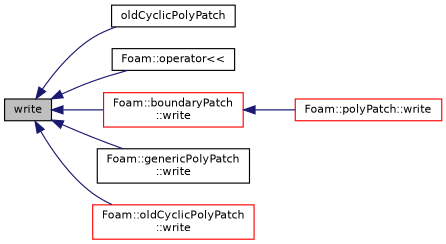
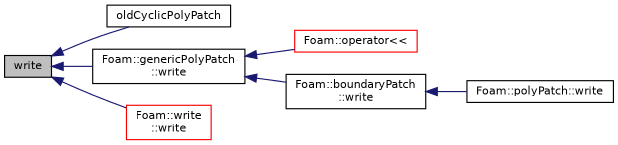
(173, 60) -> (356, 41)
(94, 81) -> (276, 52)
(83, 110) -> (271, 80)
(173, 110) -> (356, 92)
(369, 110) -> (540, 92)
(173, 222) -> (169, 122)
